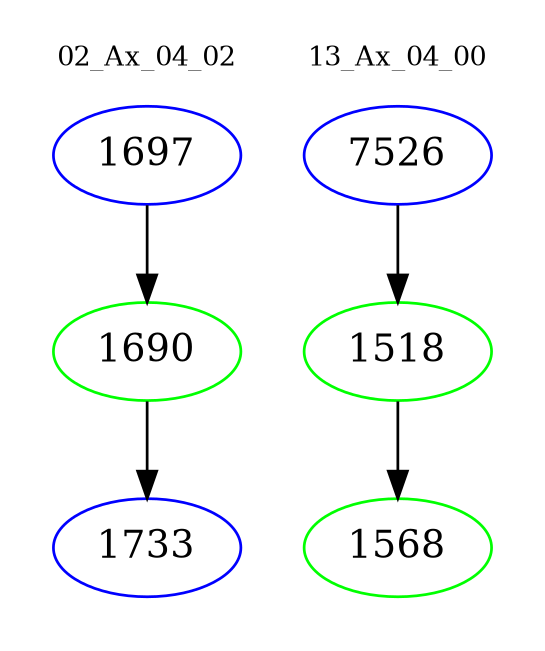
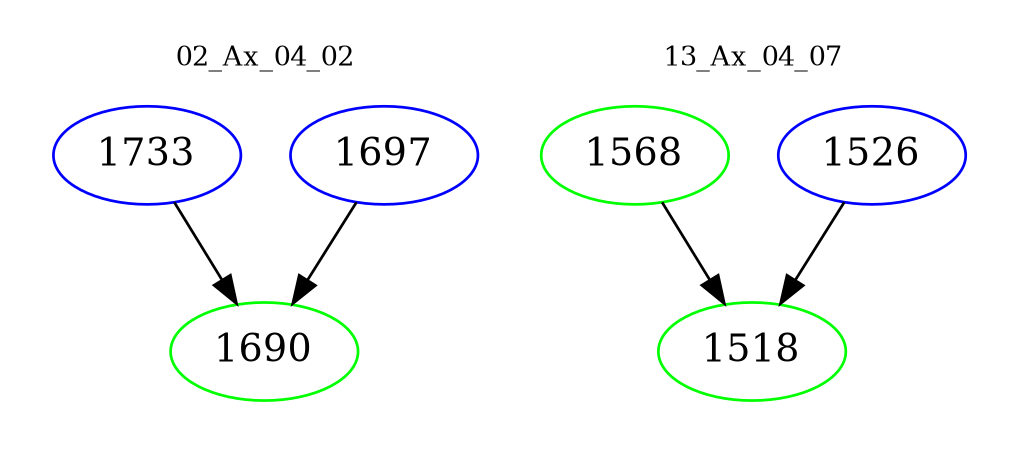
(398, 59) -> (753, 59)
(398, 155) -> (872, 155)
(147, 436) -> (198, 241)
(398, 436) -> (686, 241)
